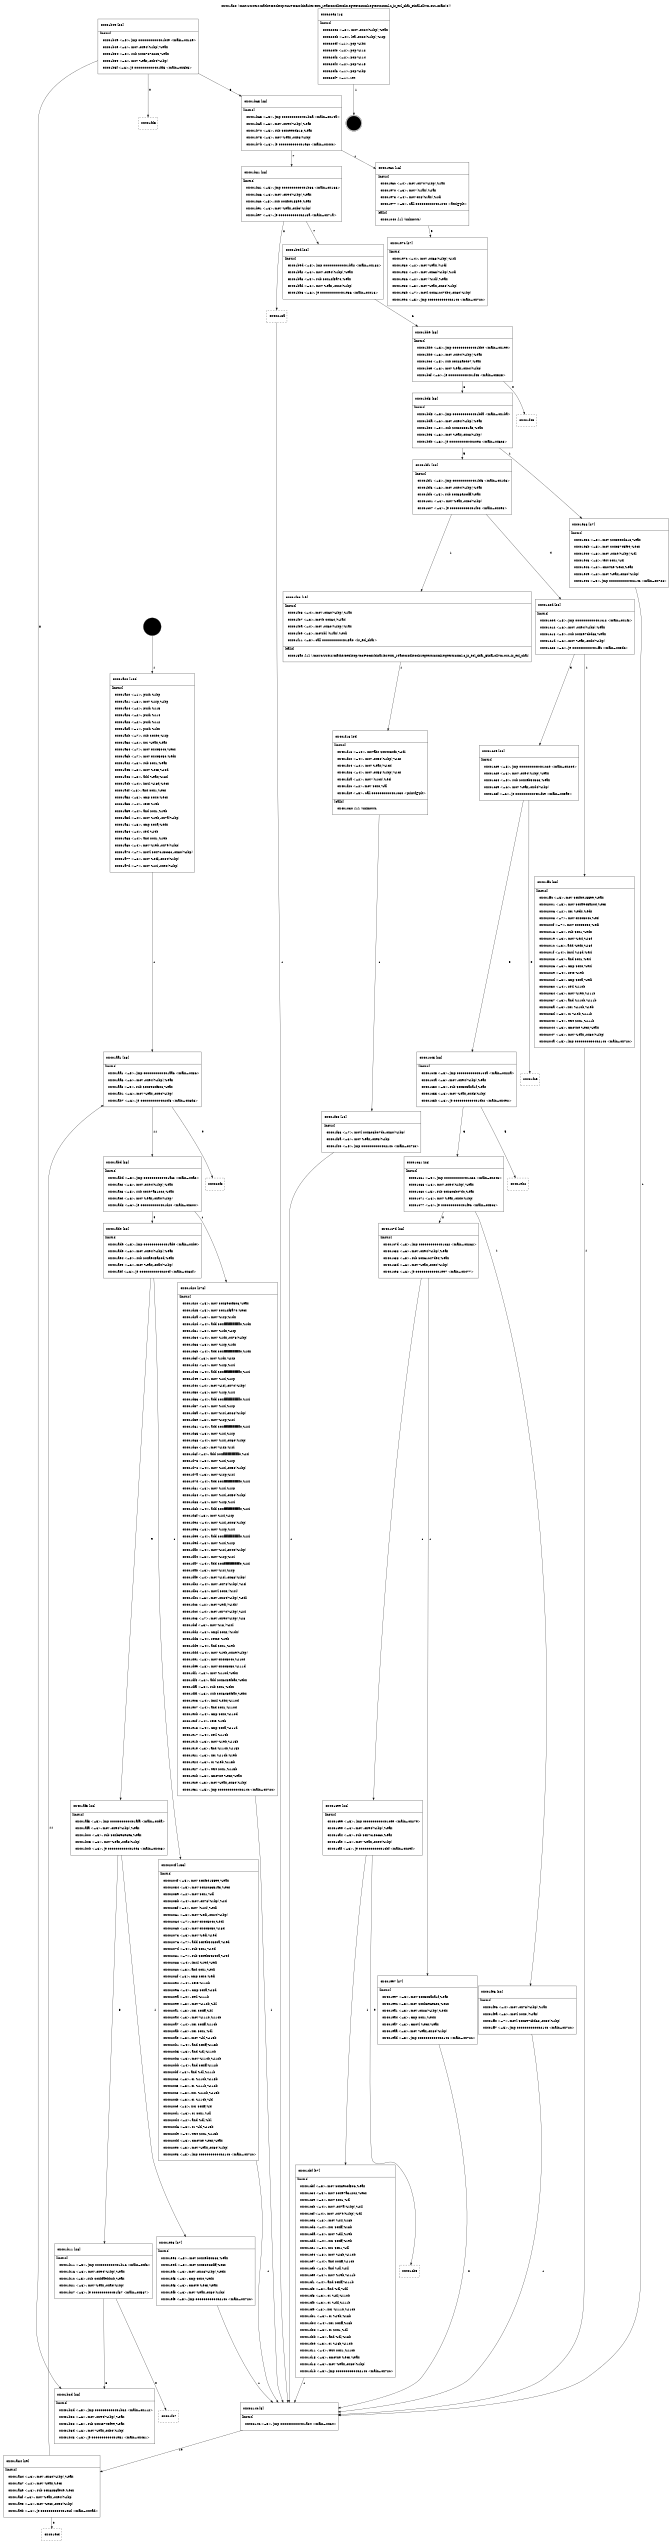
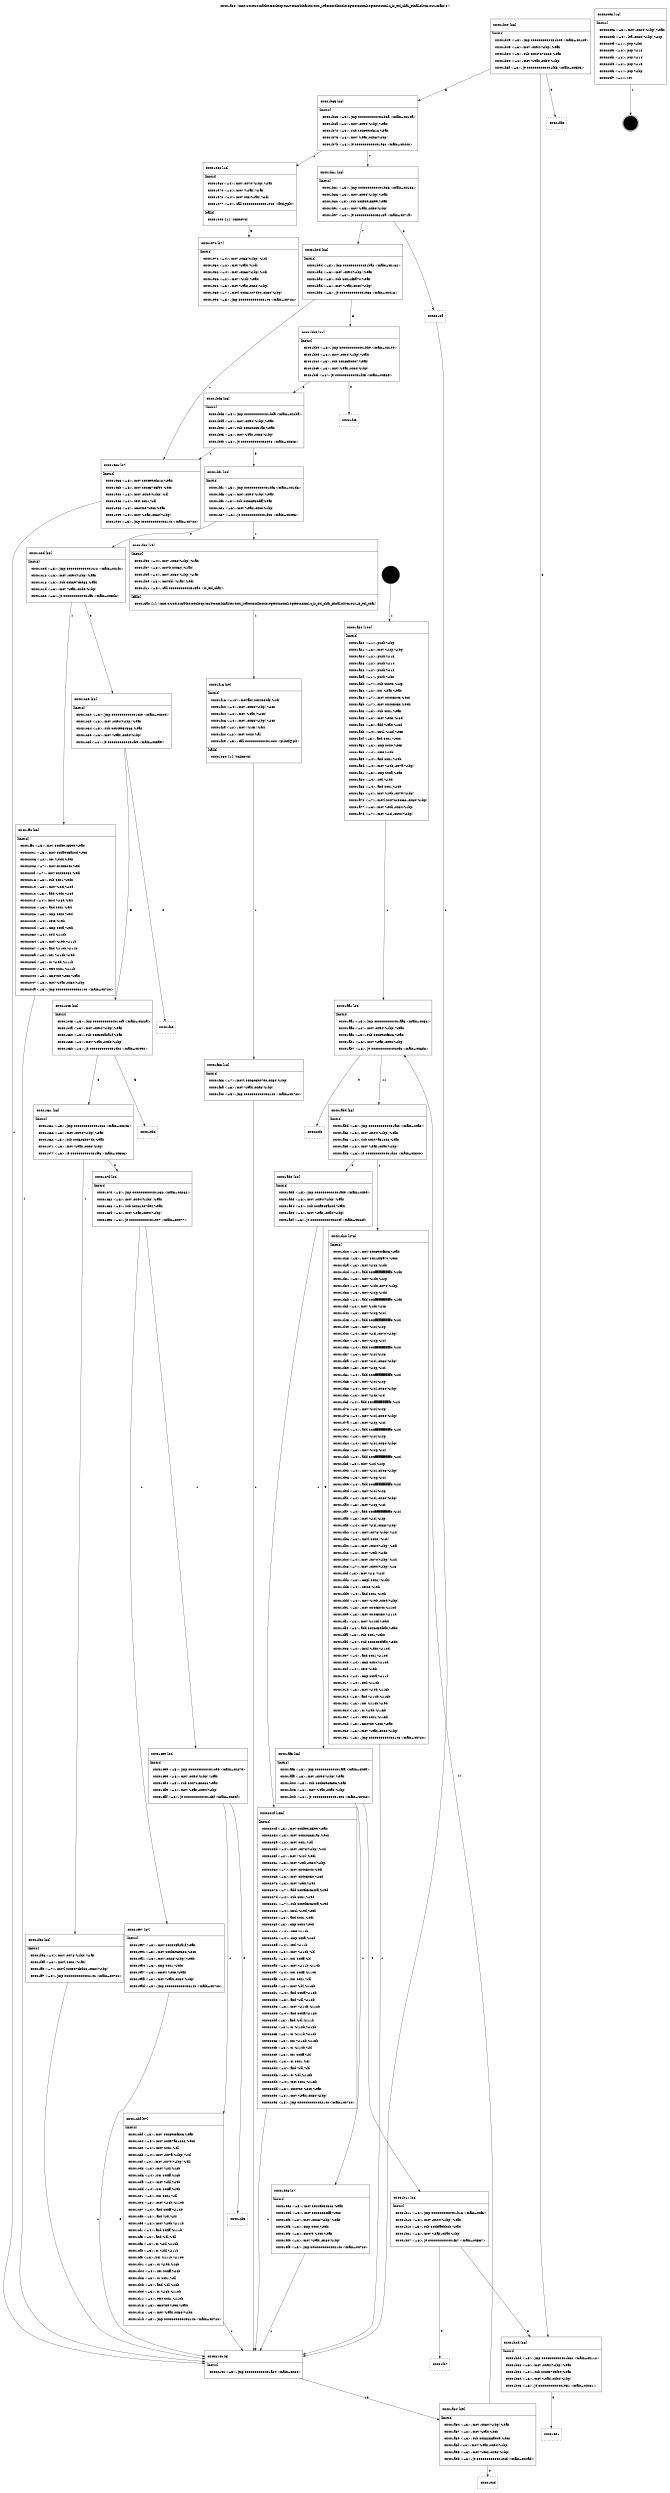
none -> (228, 368)
none -> (551, 2434)
